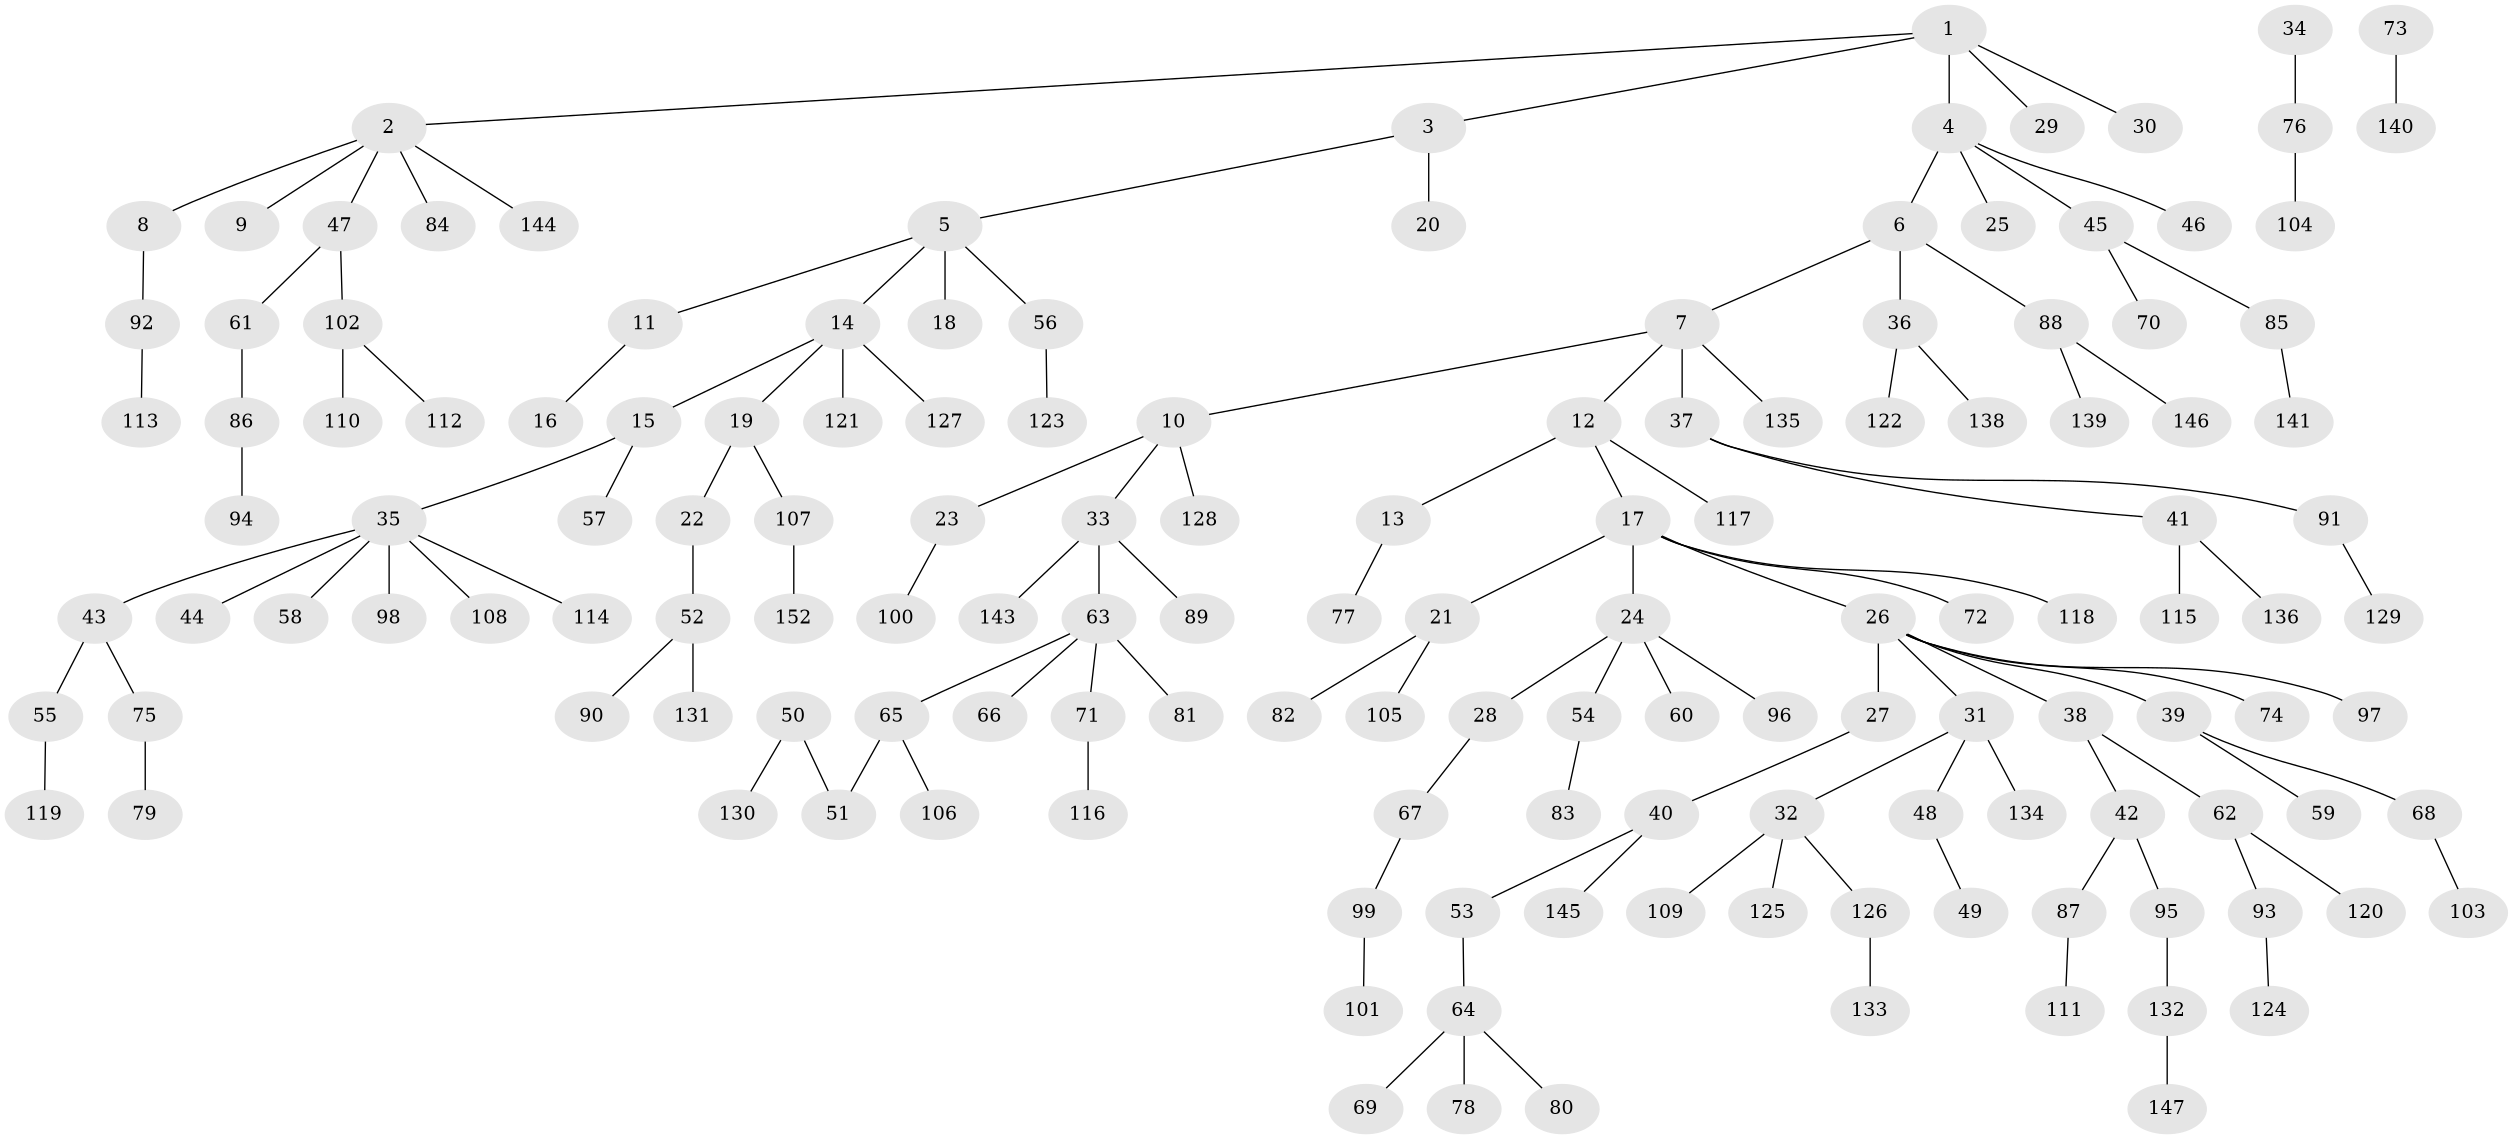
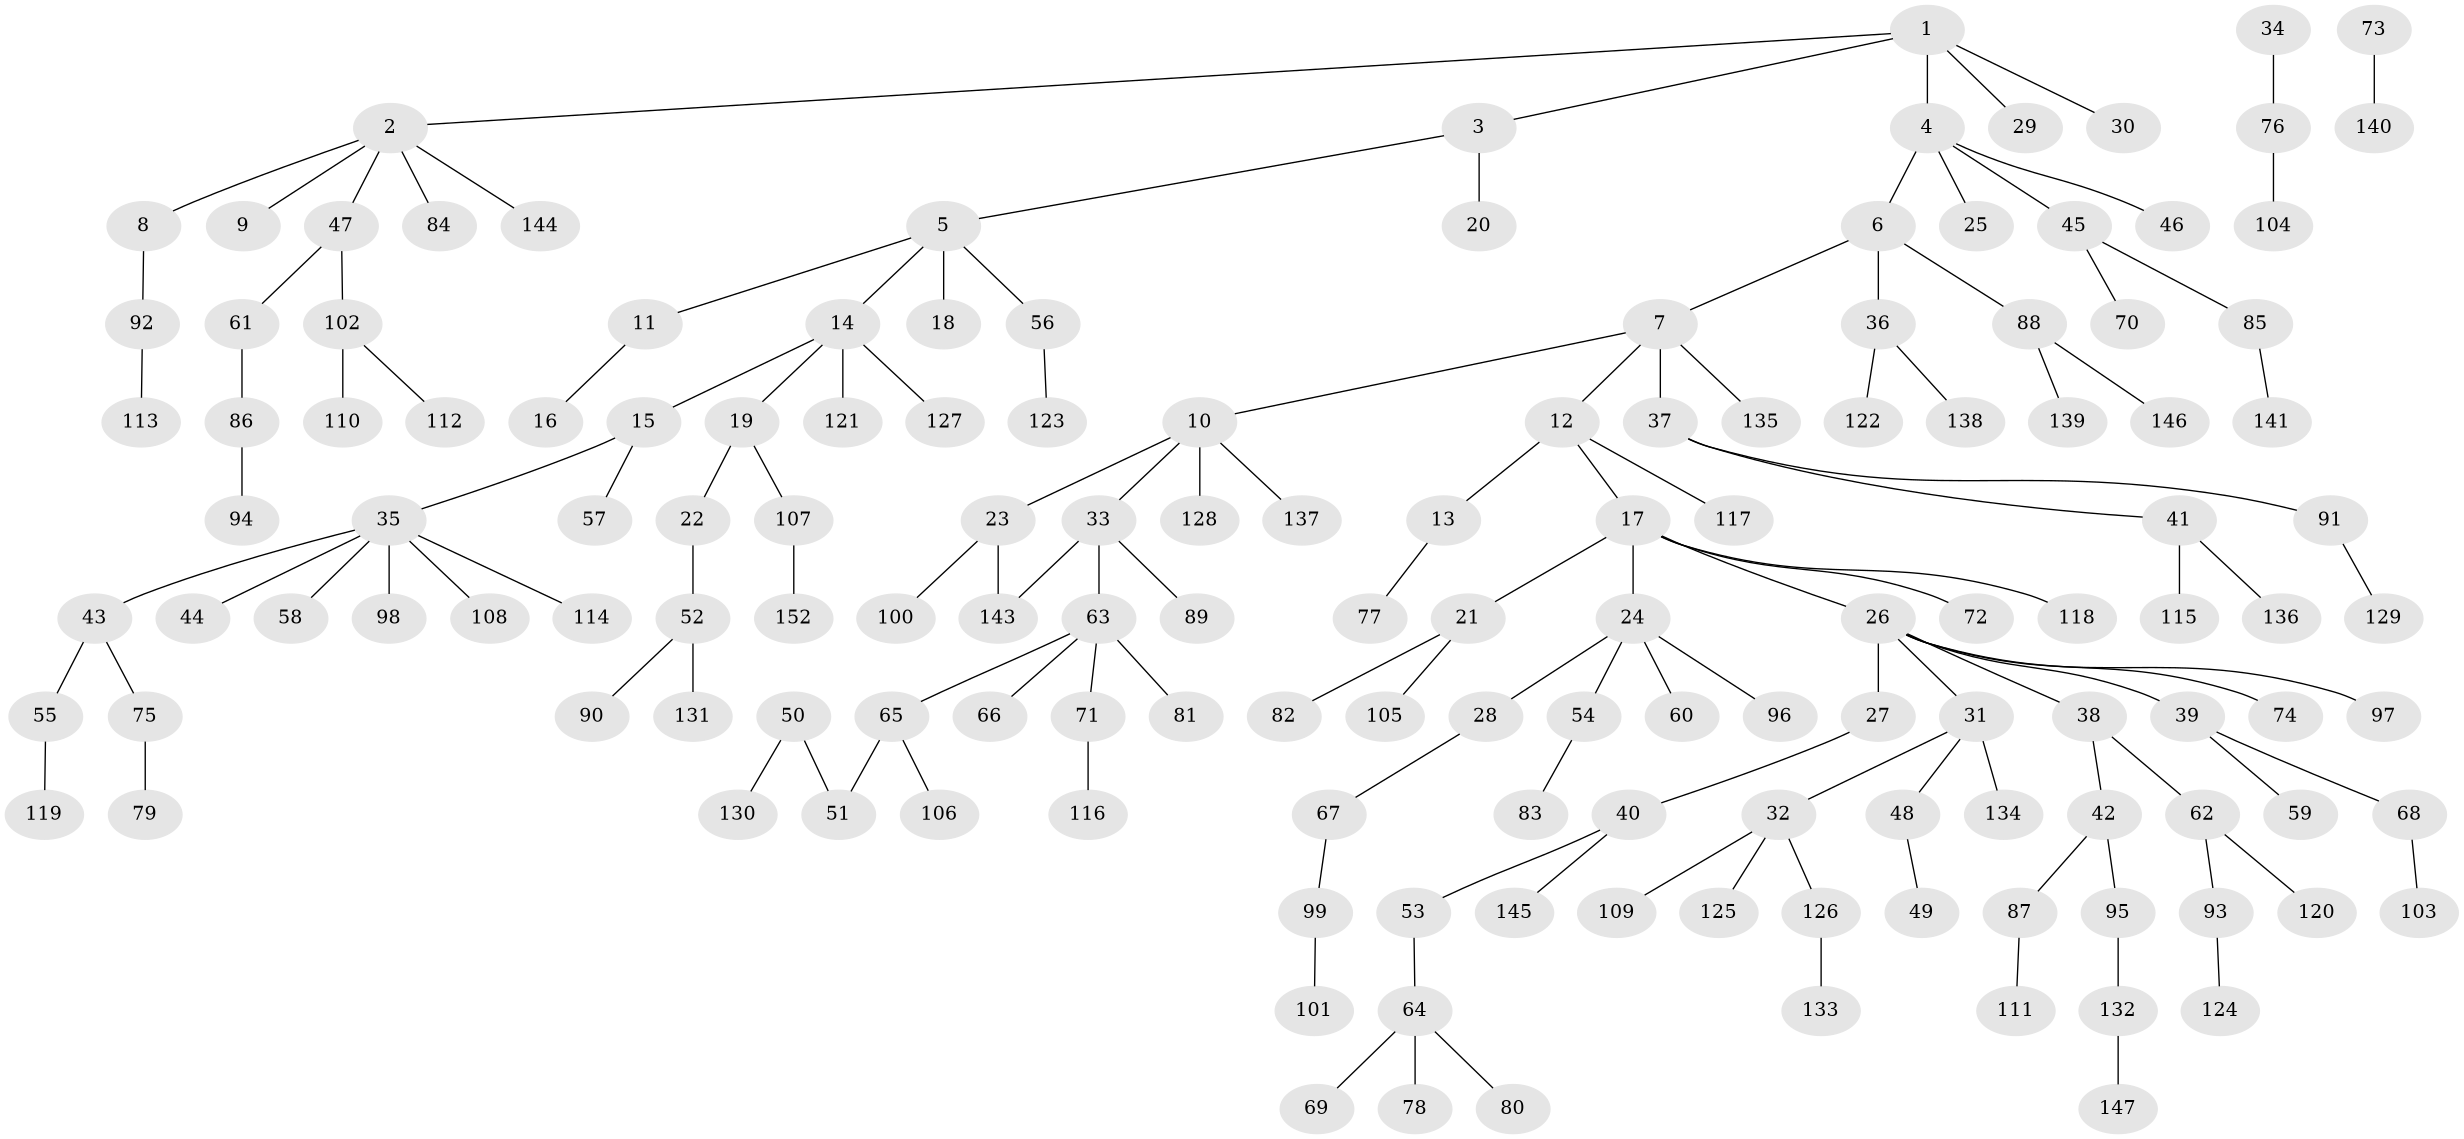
none -> (1302, 520)
none -> (998, 570)
